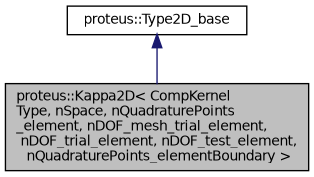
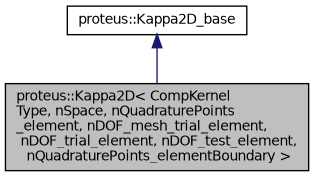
(157, 20) -> (157, 20)
